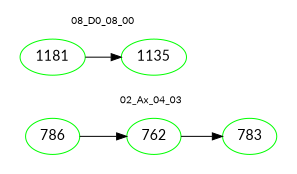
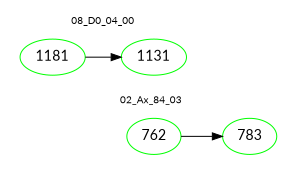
(103, 22) -> (103, 22)
(154, 57) -> (154, 57)
(151, 101) -> (151, 101)
(53, 136) -> none
